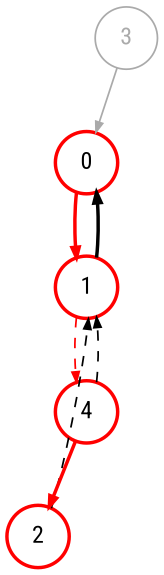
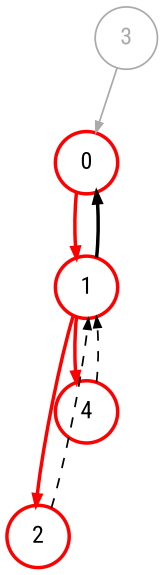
(75, 344) -> (75, 344)
(64, 469) -> (52, 404)
